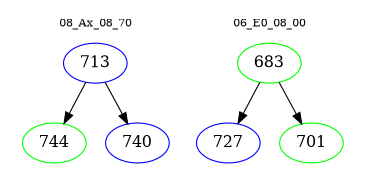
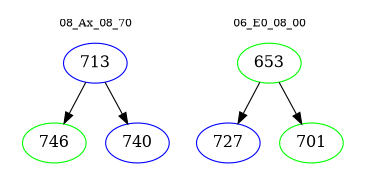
(269, 63) -> (269, 63)
(54, 143) -> (54, 143)
